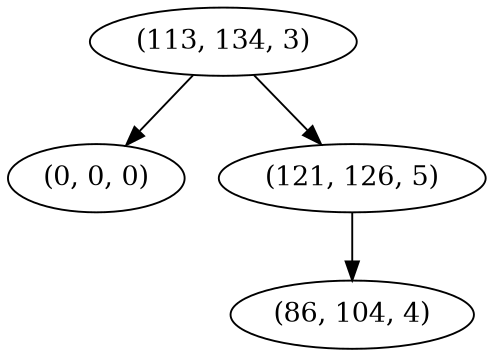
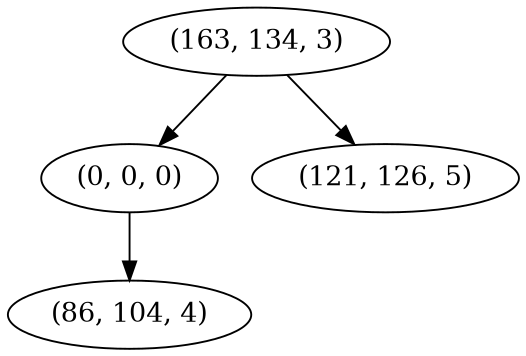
(223, 42) -> (257, 42)
(352, 237) -> (130, 237)
